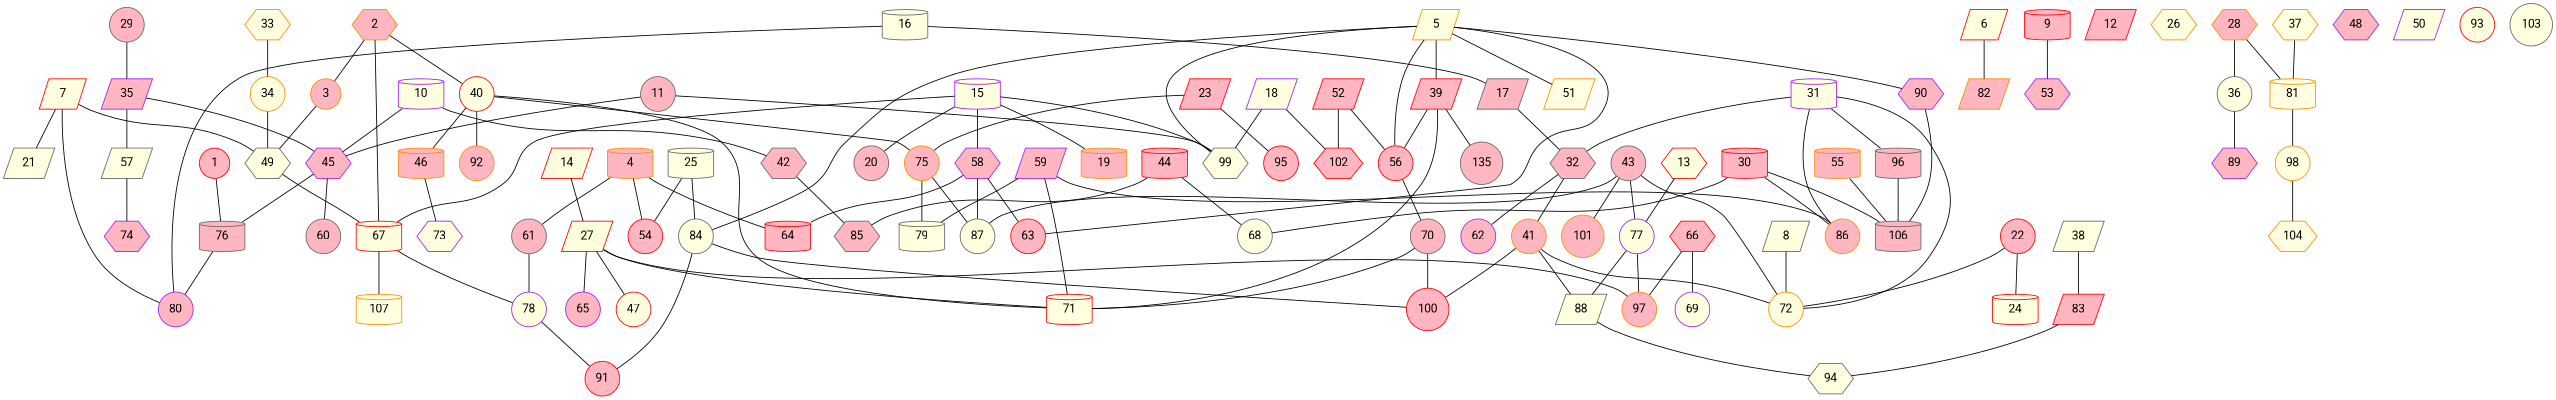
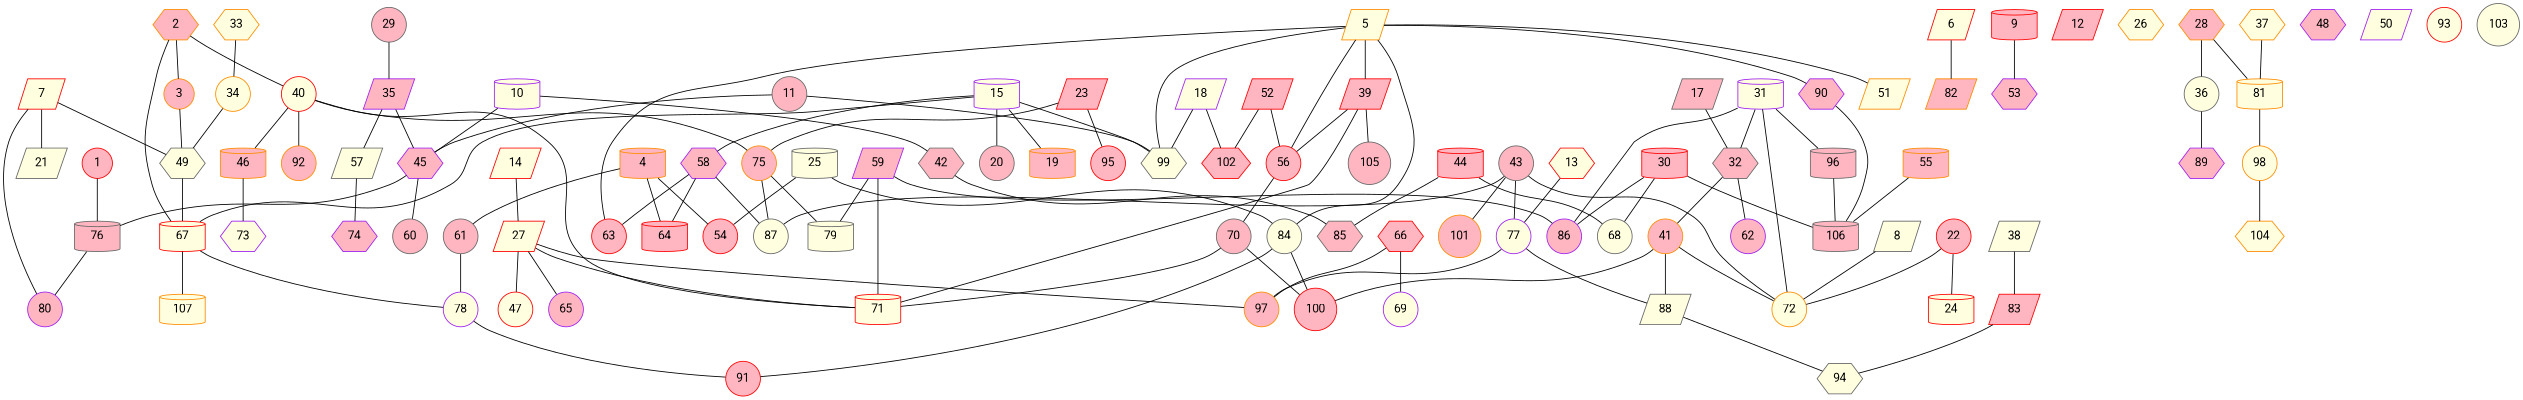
(905, 25) -> none
(1482, 163) -> (1369, 163)
(1842, 236) -> (1564, 236)
